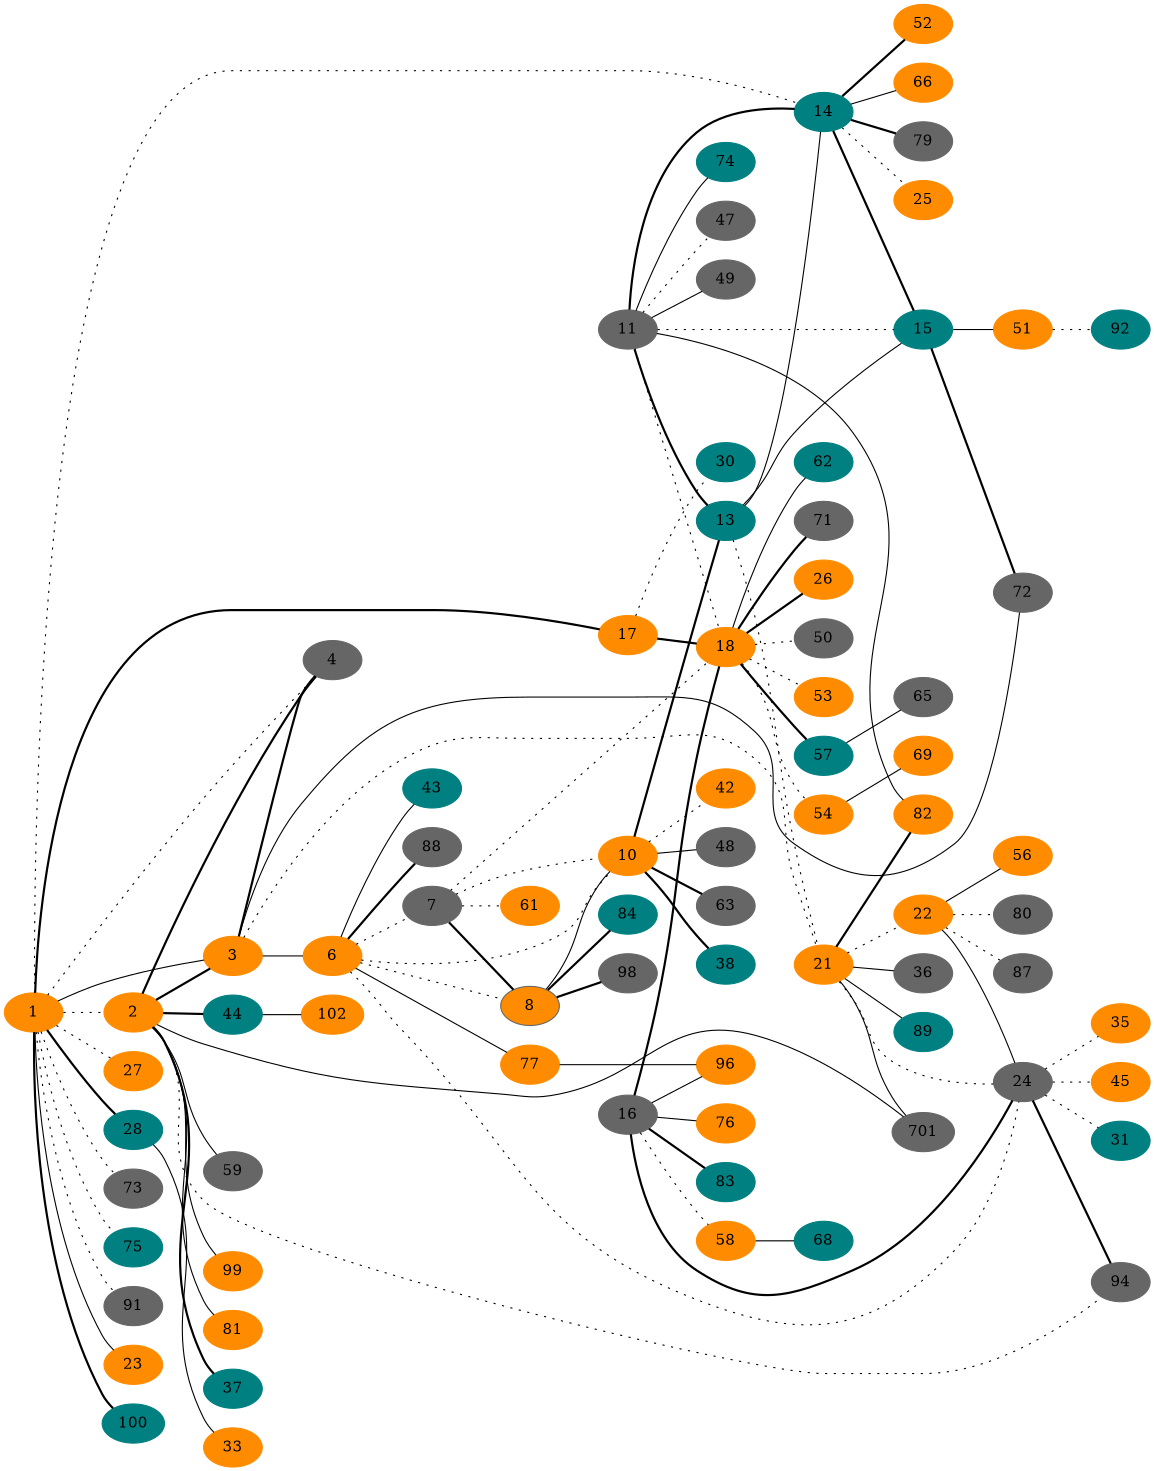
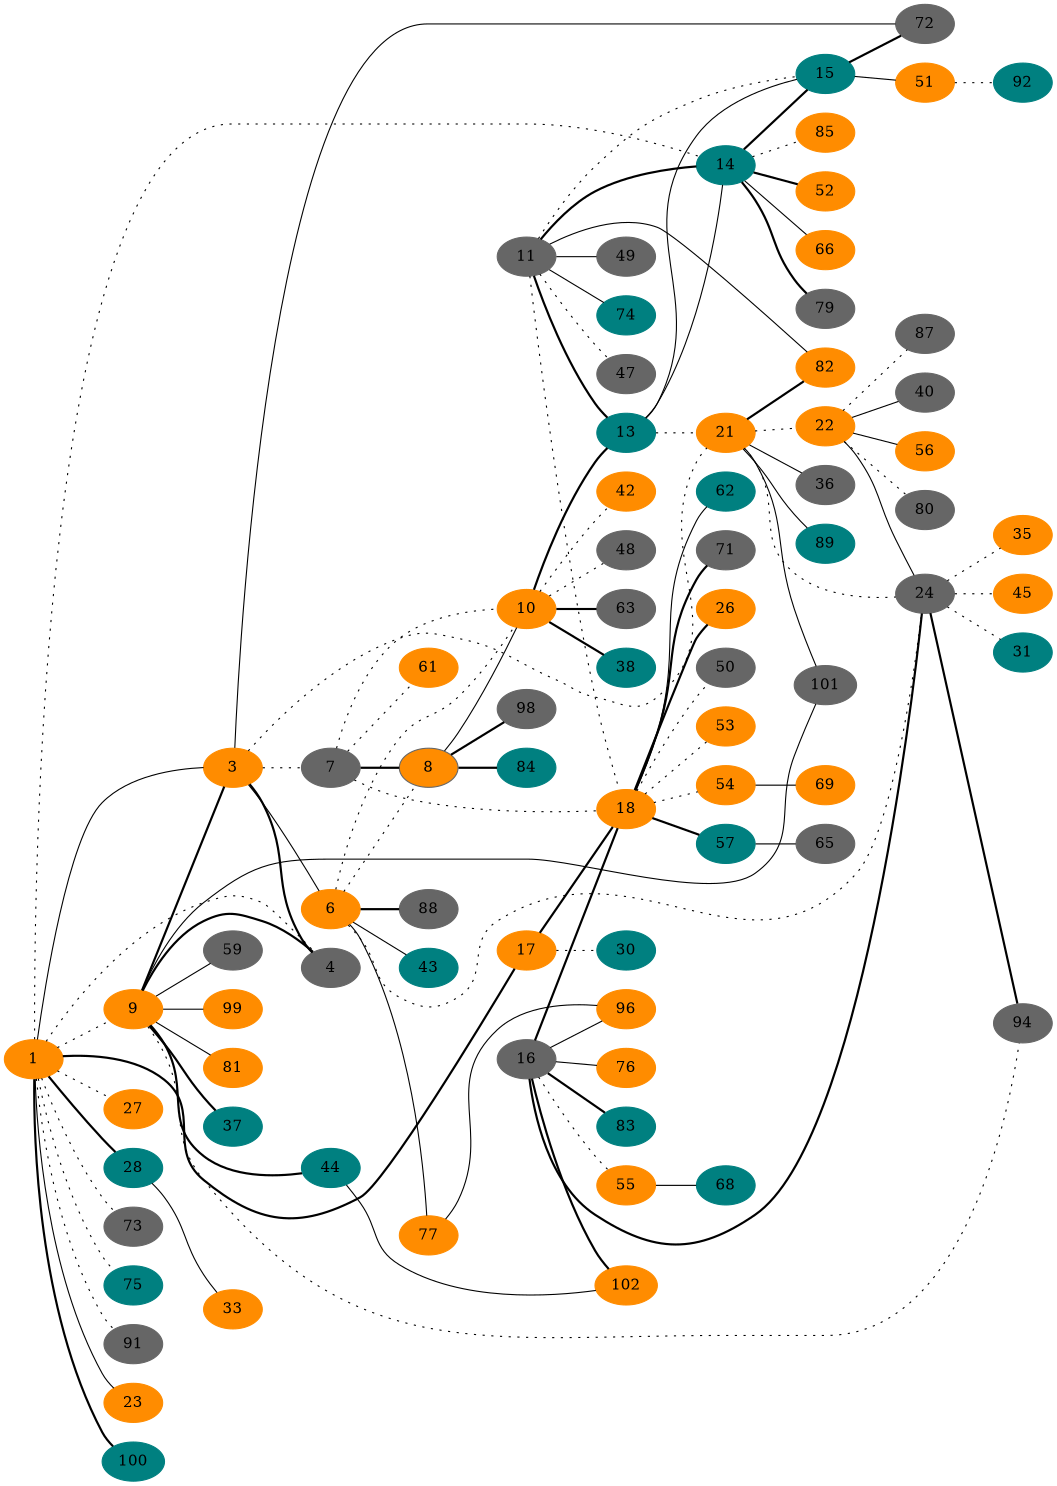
(923, 200) -> (825, 133)
none -> (925, 393)
(674, 852) -> (579, 578)
(382, 931) -> (282, 768)
(133, 1012) -> (133, 1009)
(923, 1132) -> (825, 685)
none -> (573, 1206)
(726, 1241) -> (626, 1185)
